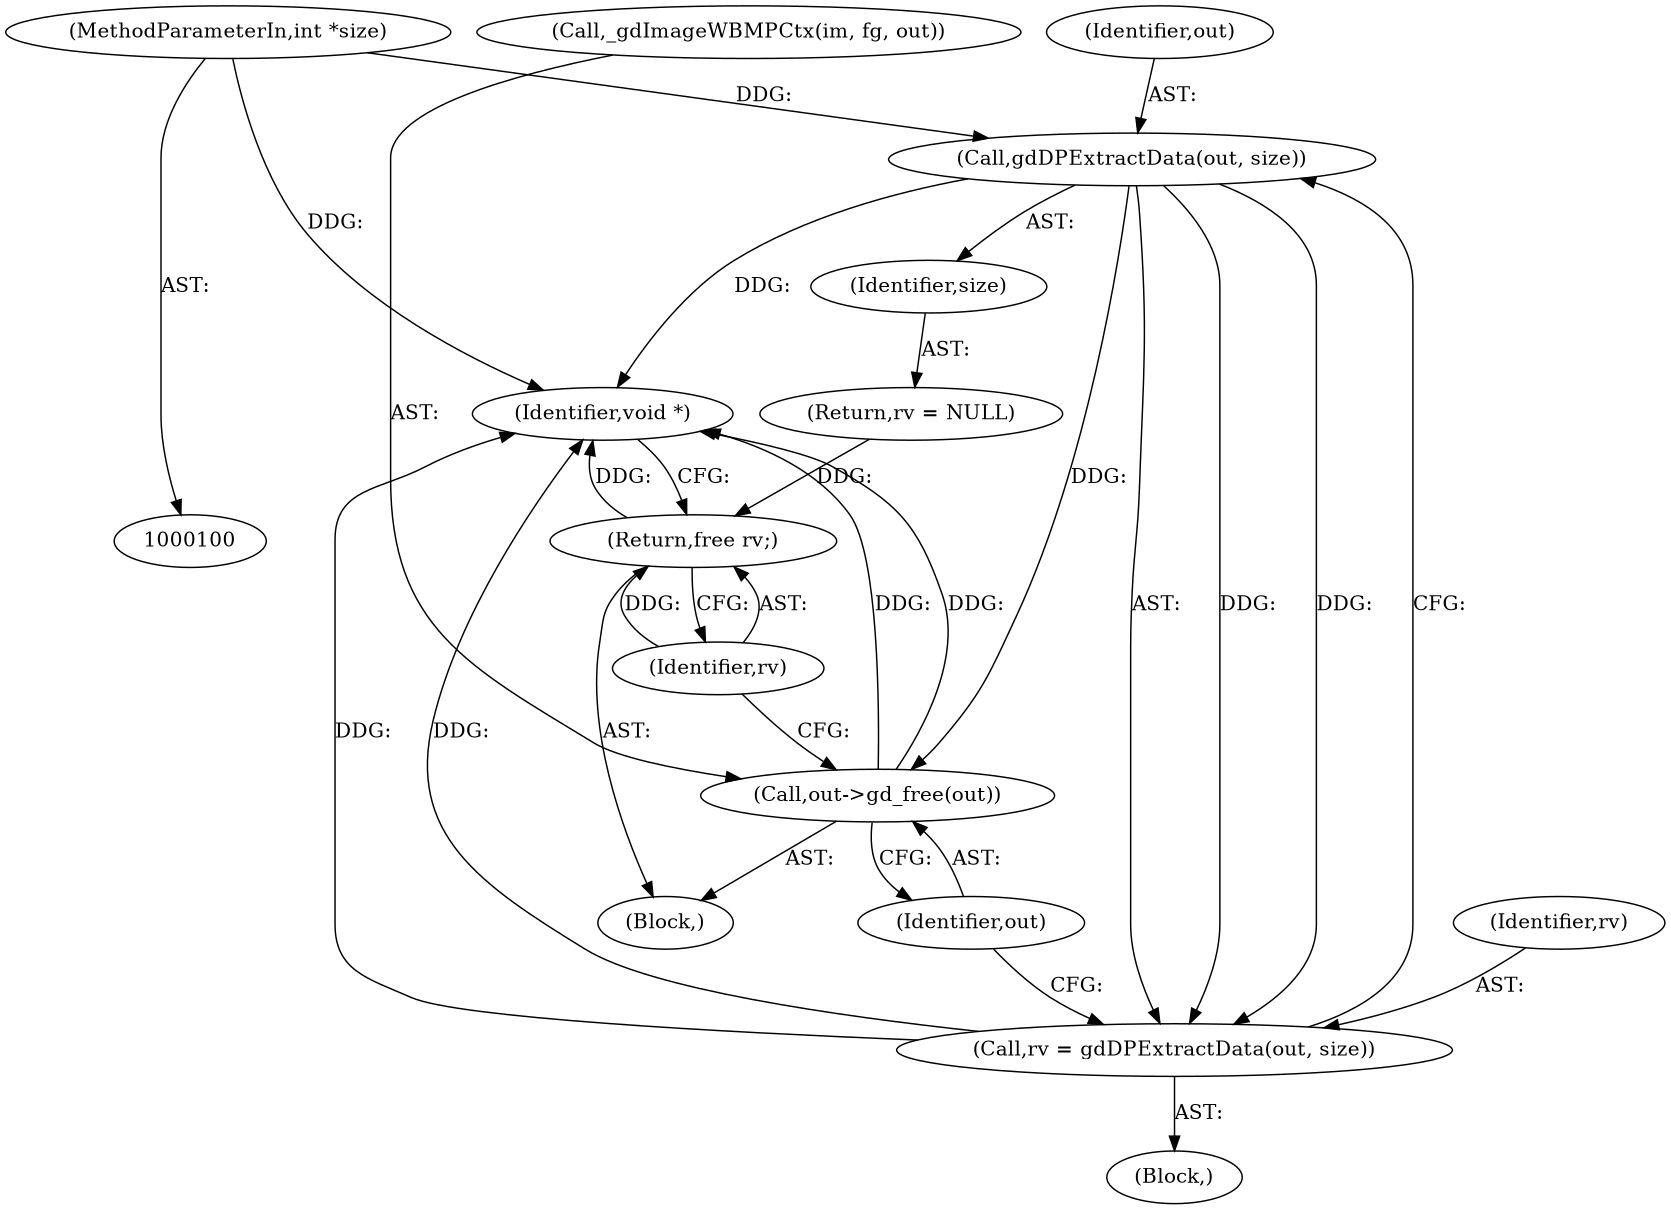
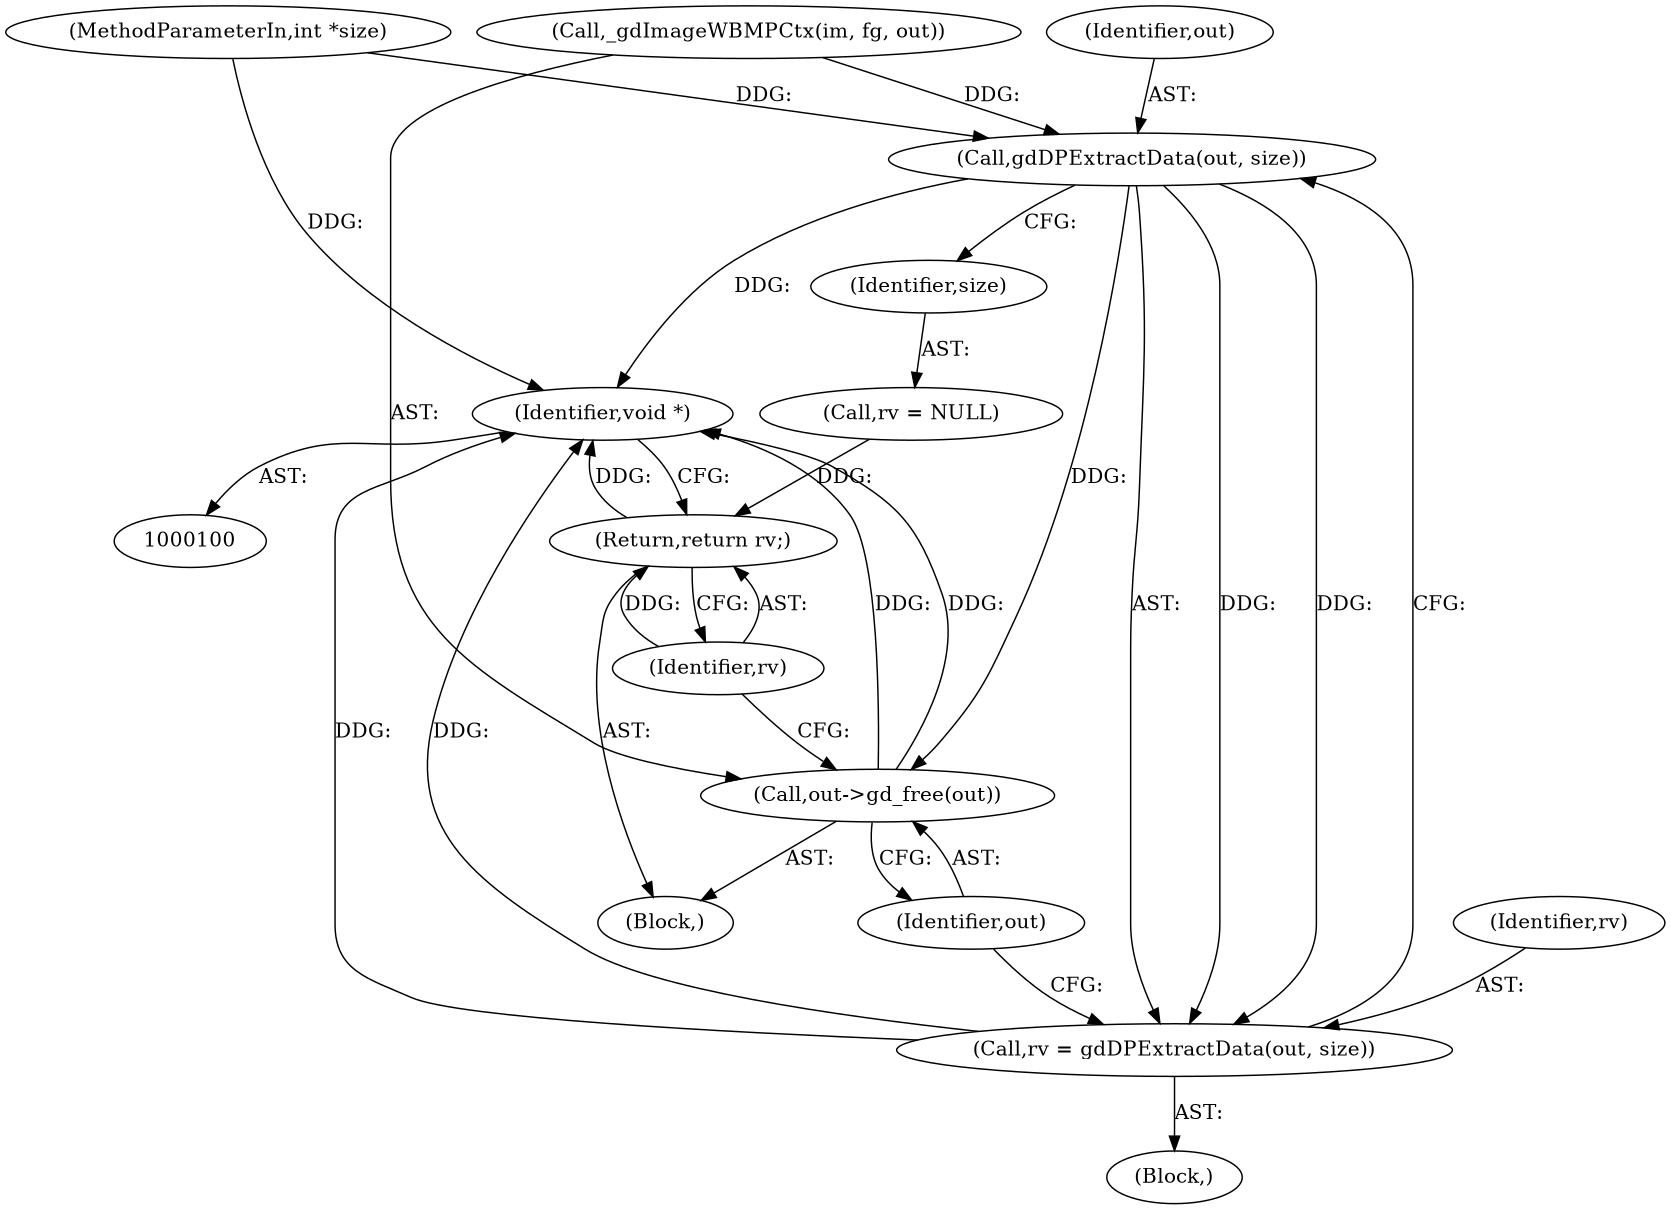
none -> (934, 94)
(1054, 223) -> (1054, 223)
(161, 275) -> (353, 443)
(911, 414) -> (911, 414)
(693, 541) -> (693, 541)
